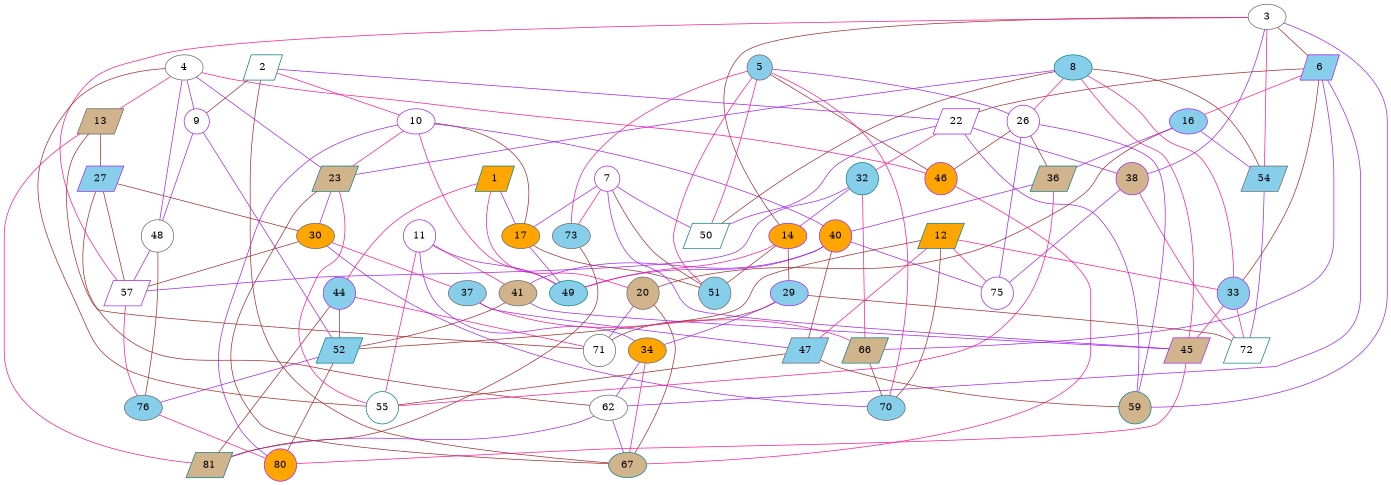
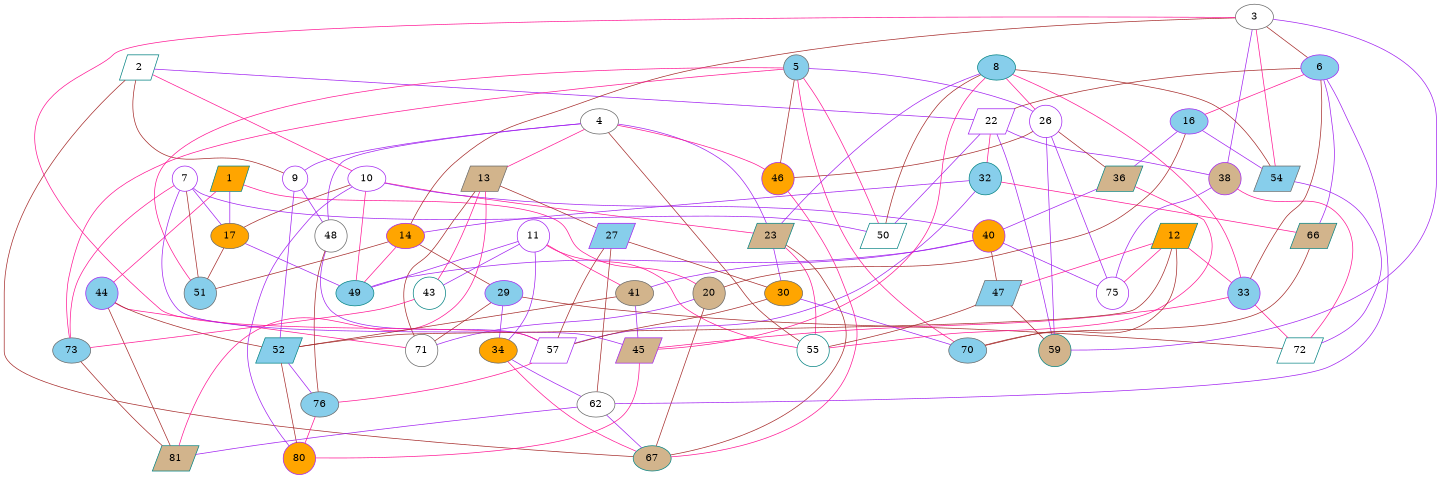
(1320, 67) -> (1320, 67)
none -> (429, 293)
(467, 293) -> none
